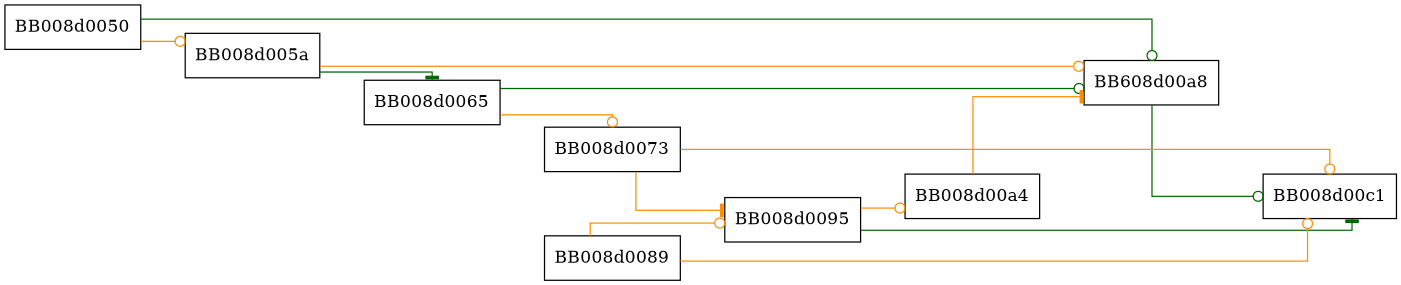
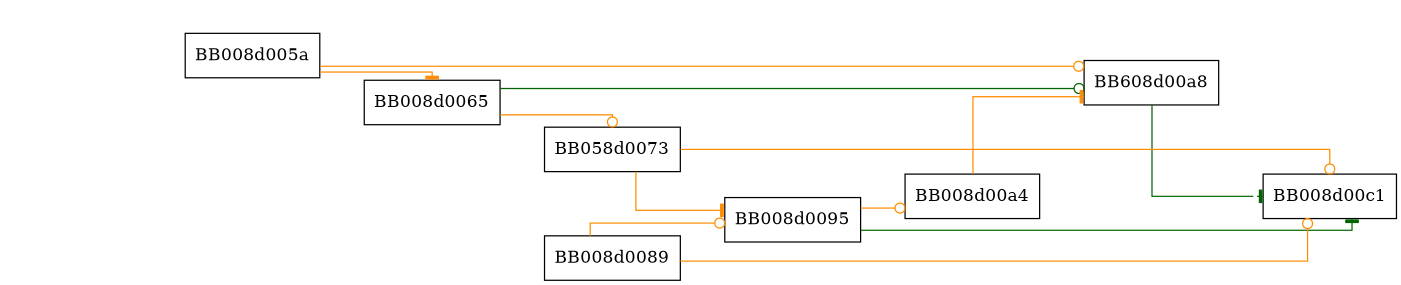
(73, 27) -> none
(377, 72) -> (377, 72)
(612, 149) -> (612, 149)
(1157, 196) -> (1157, 196)
